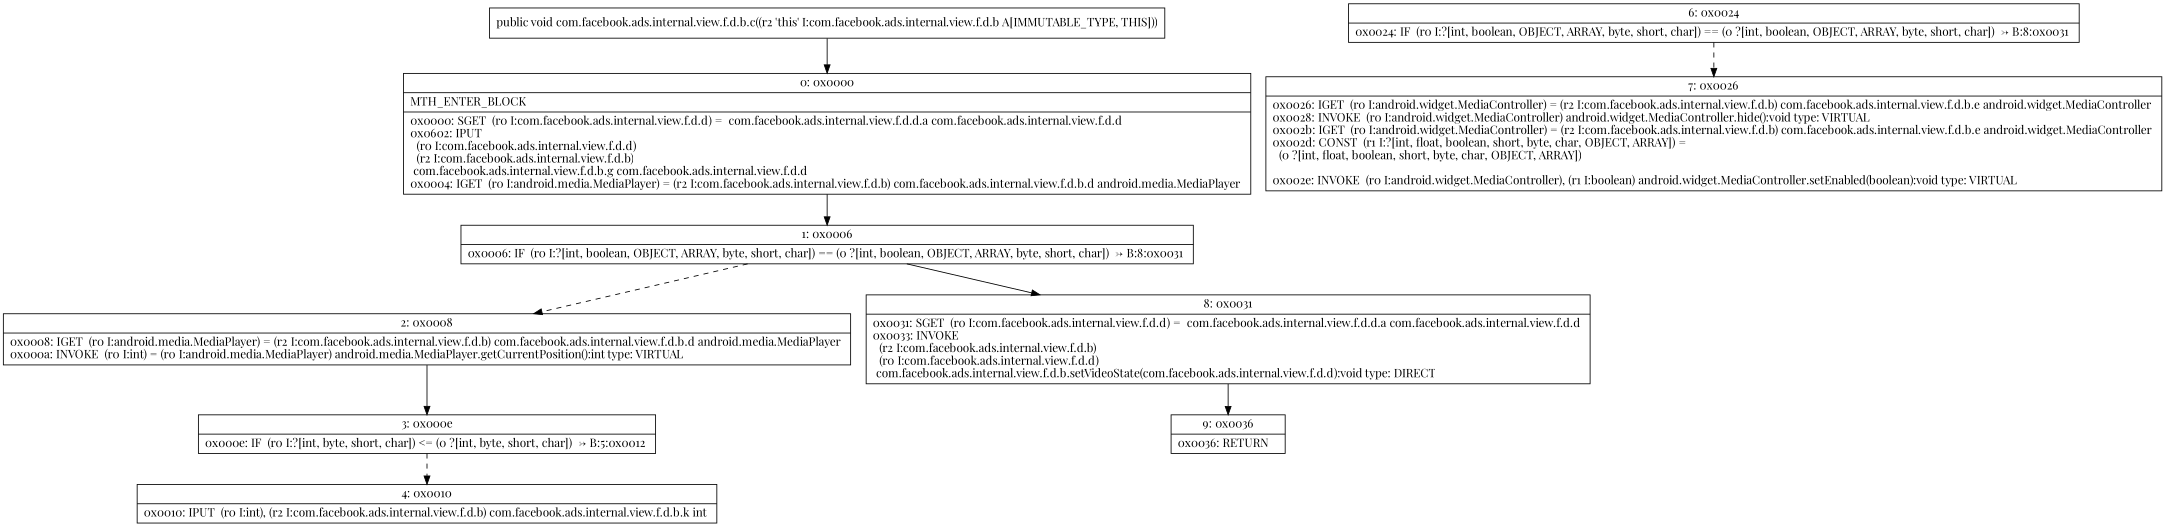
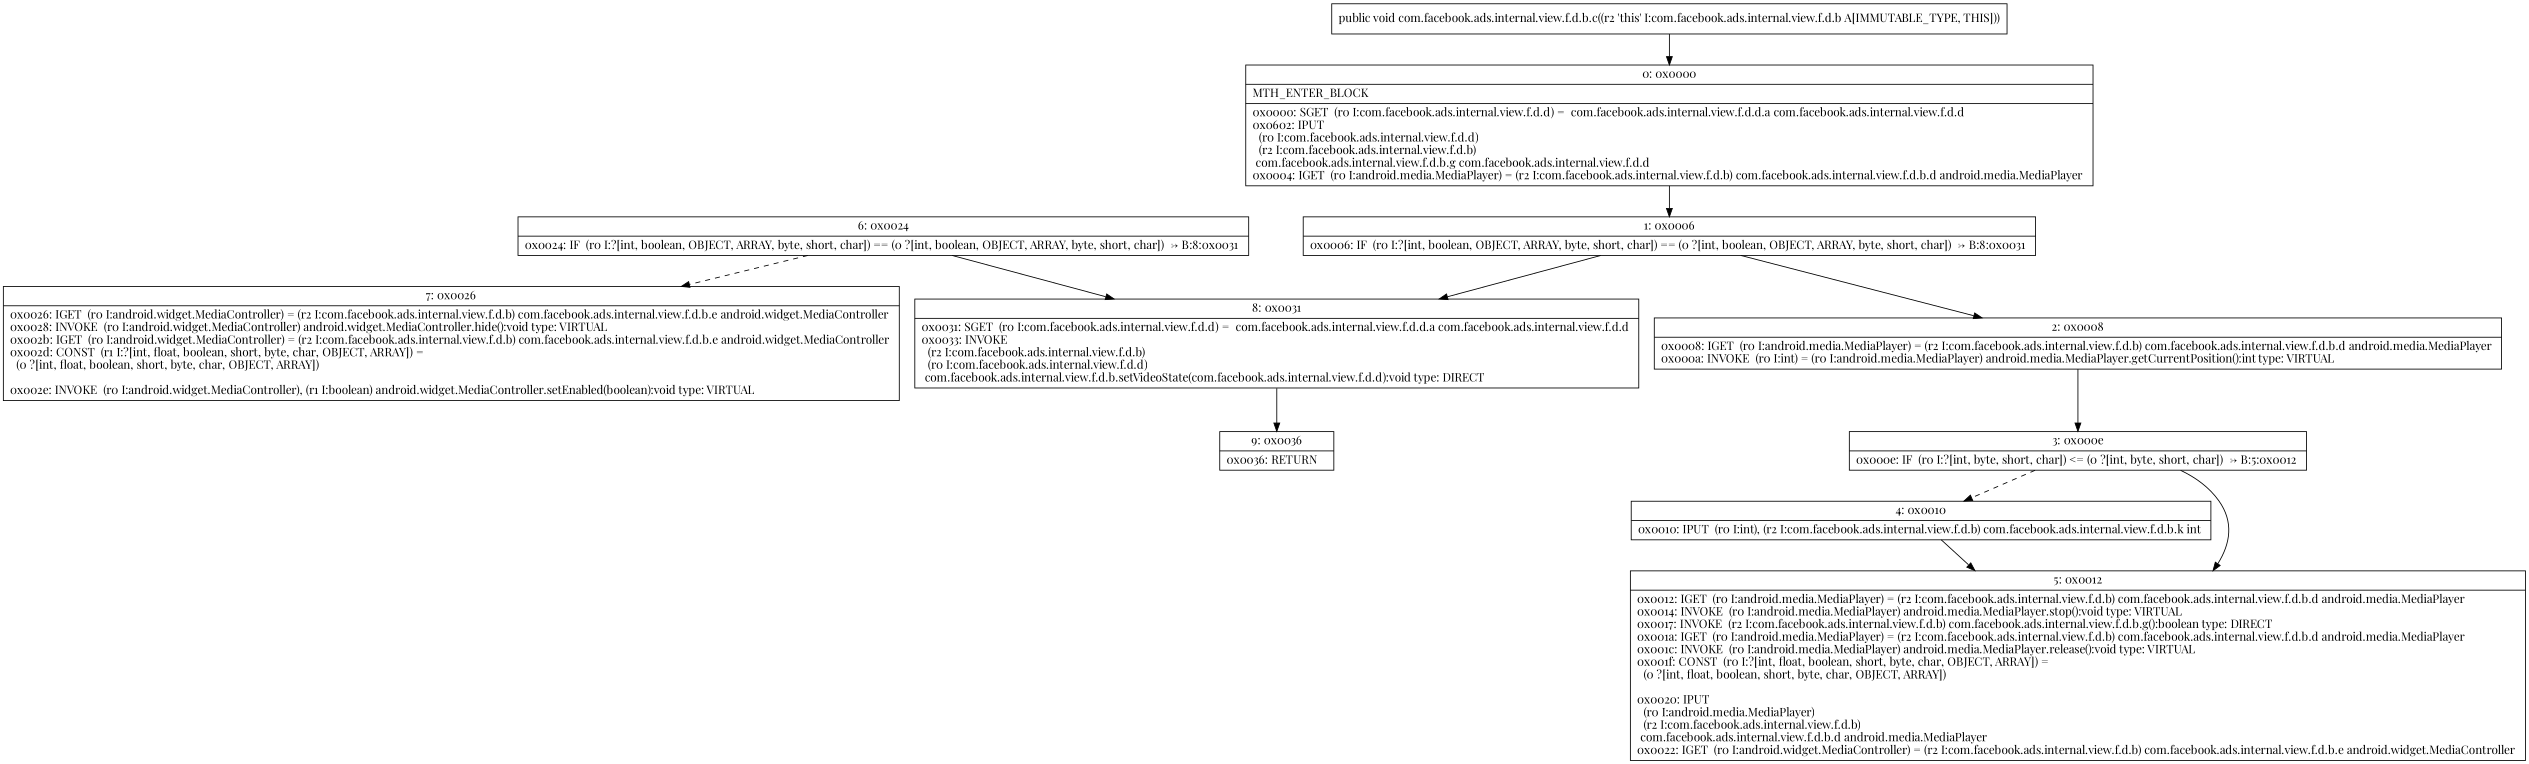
none -> (1029, 276)
(645, 288) -> (1857, 286)
none -> (2078, 666)
